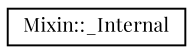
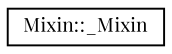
(97, 27) -> (86, 27)
